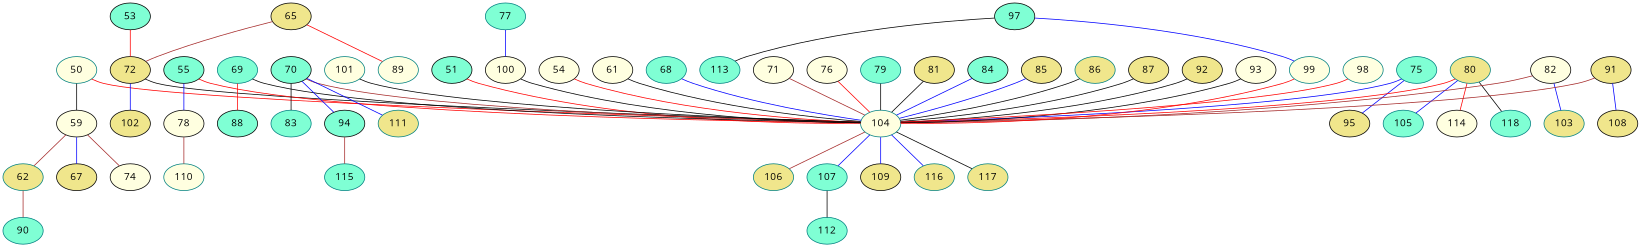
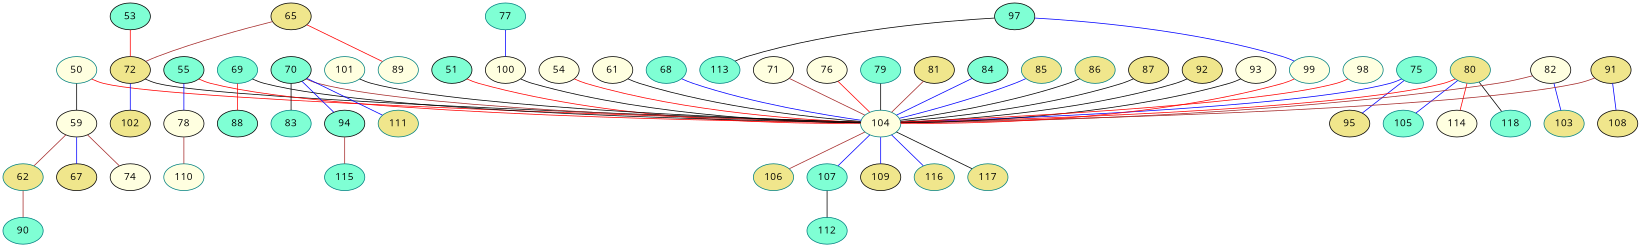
(1041, 70) -> (1041, 70)
(908, 97) -> (908, 97)
